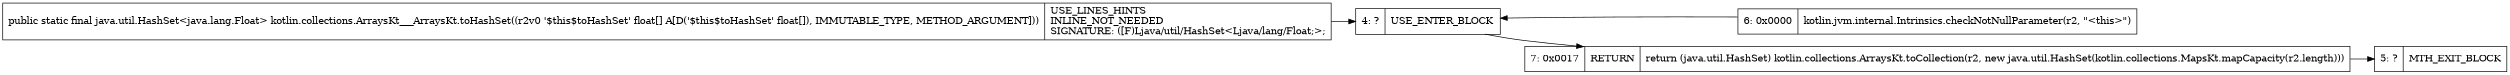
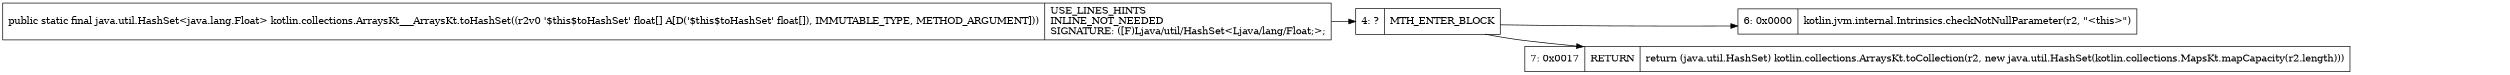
(1623, 17) -> (1616, 26)
(1442, 21) -> (1442, 21)
(2441, 59) -> none
